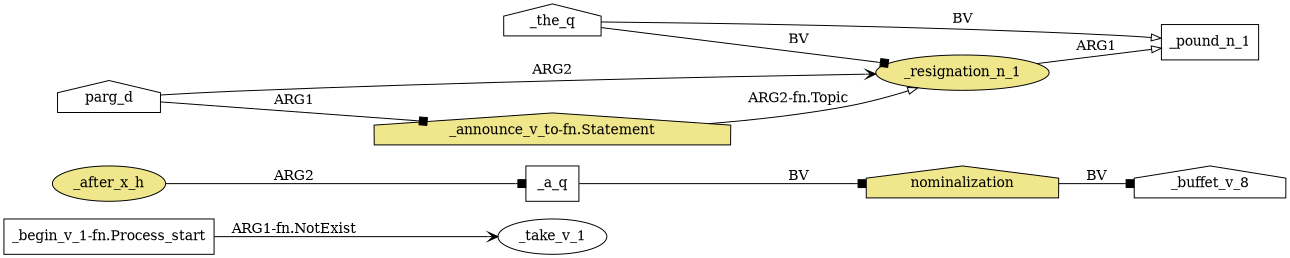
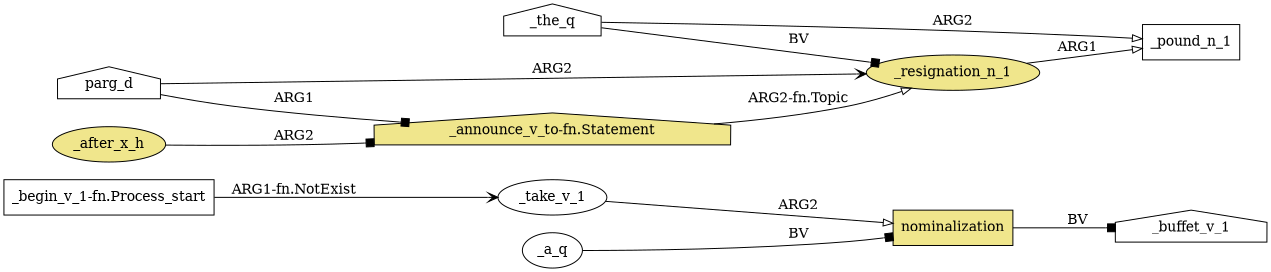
(962, 19) -> (953, 21)
(341, 184) -> (265, 145)
(552, 184) -> (552, 250)
(962, 184) -> (953, 228)
(1210, 184) -> (1191, 228)
none -> (744, 212)
